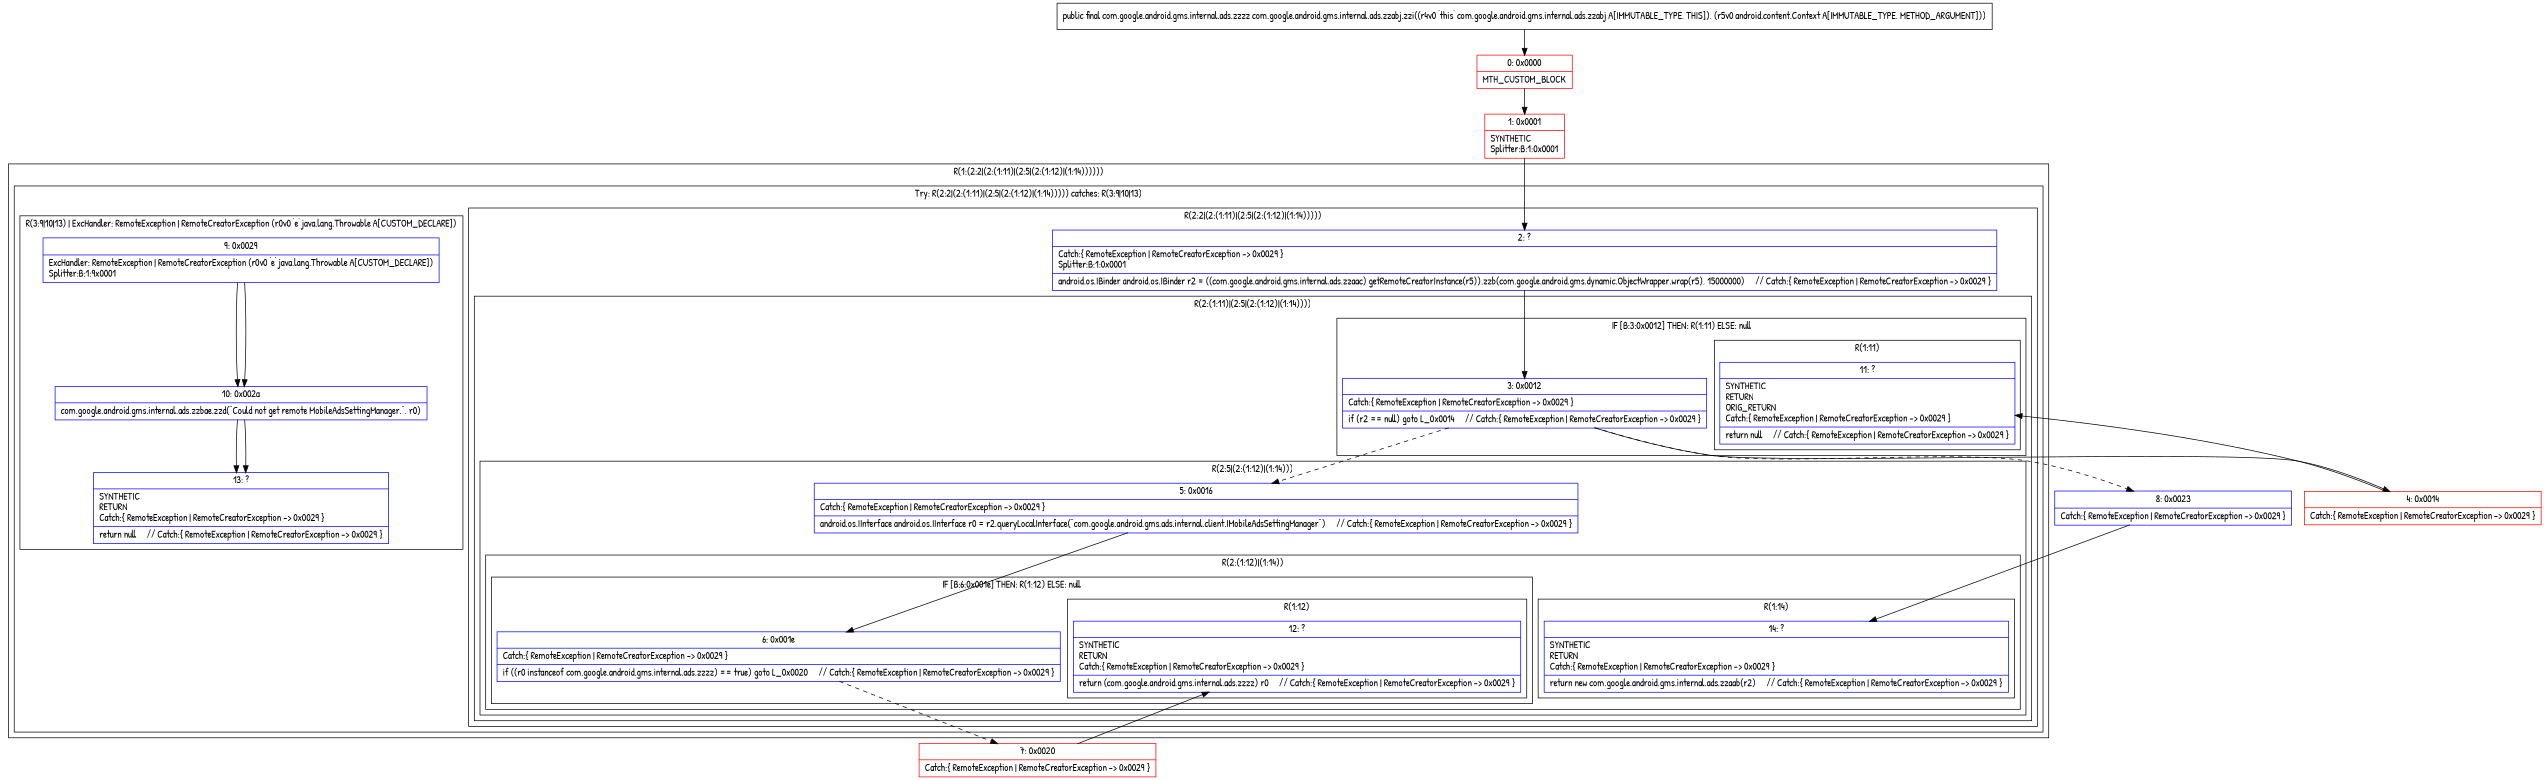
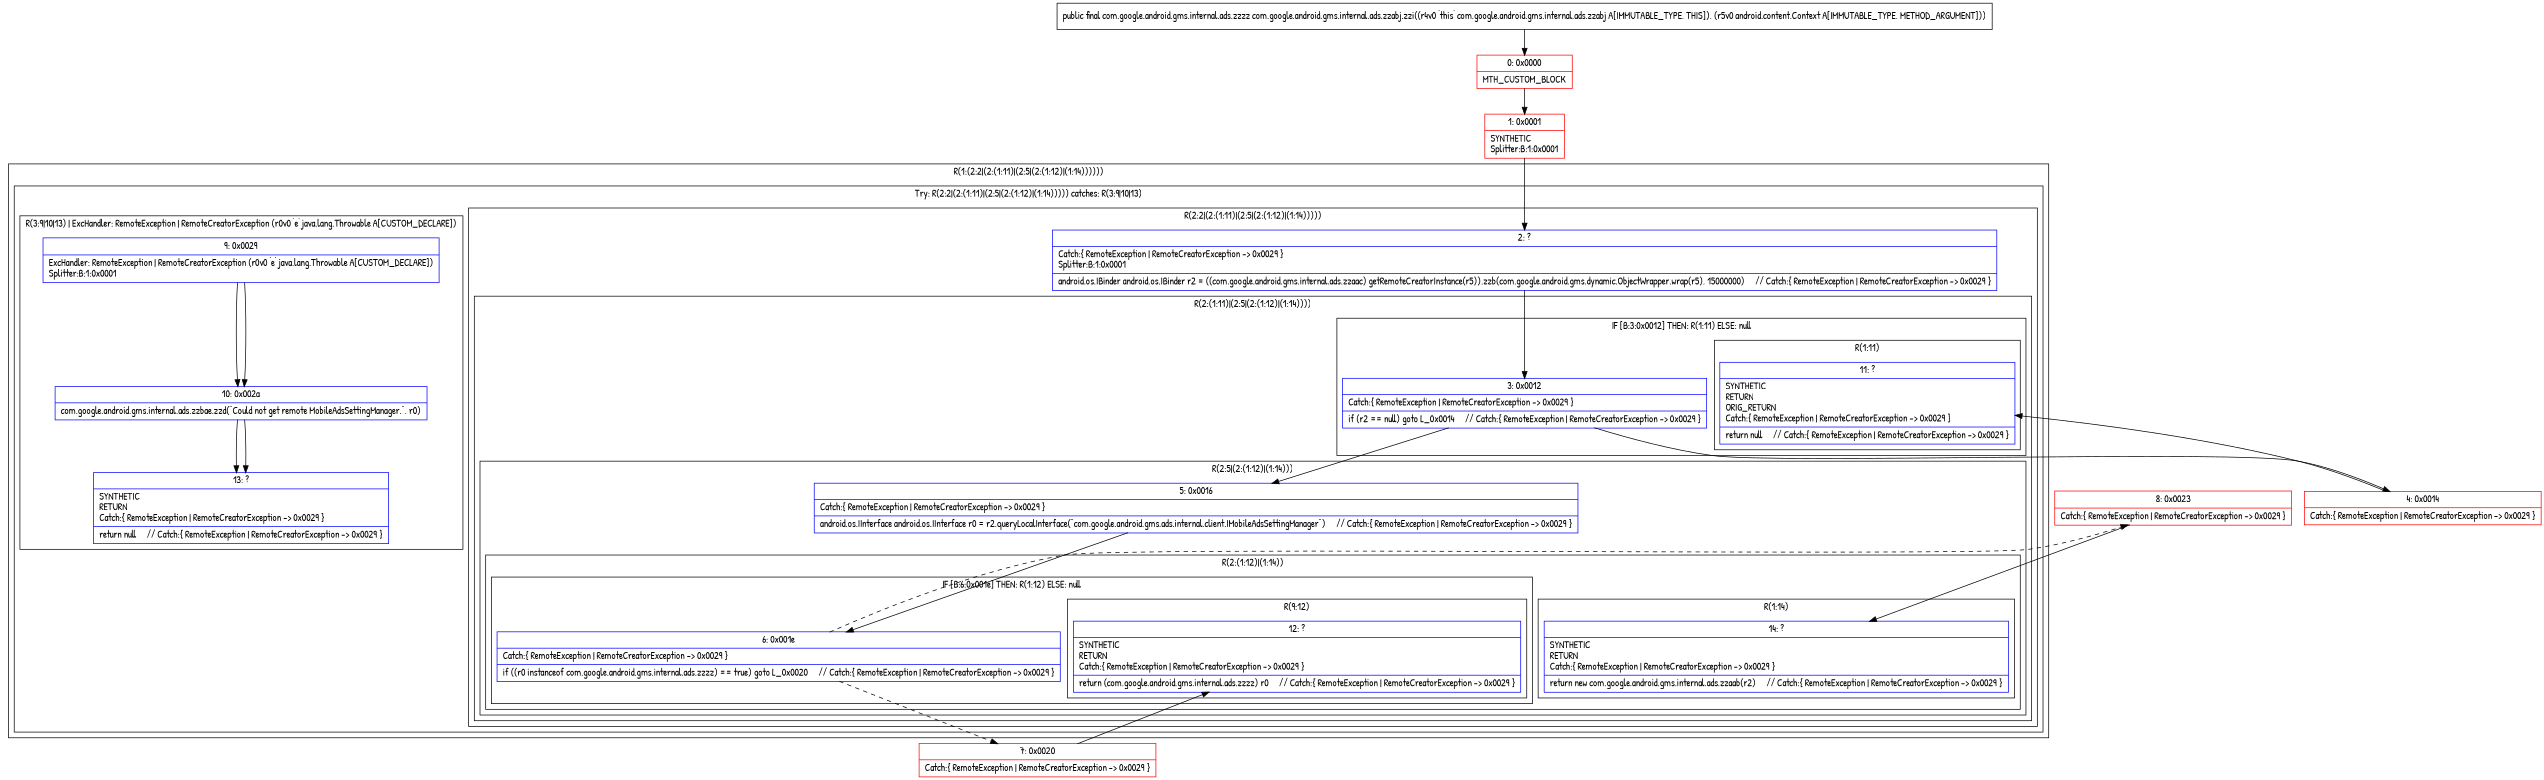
(82, 274) -> (83, 274)
(1377, 451) -> (1377, 451)
(1861, 458) -> (1470, 551)
(2173, 508) -> (2173, 508)
(1297, 607) -> (1297, 607)
